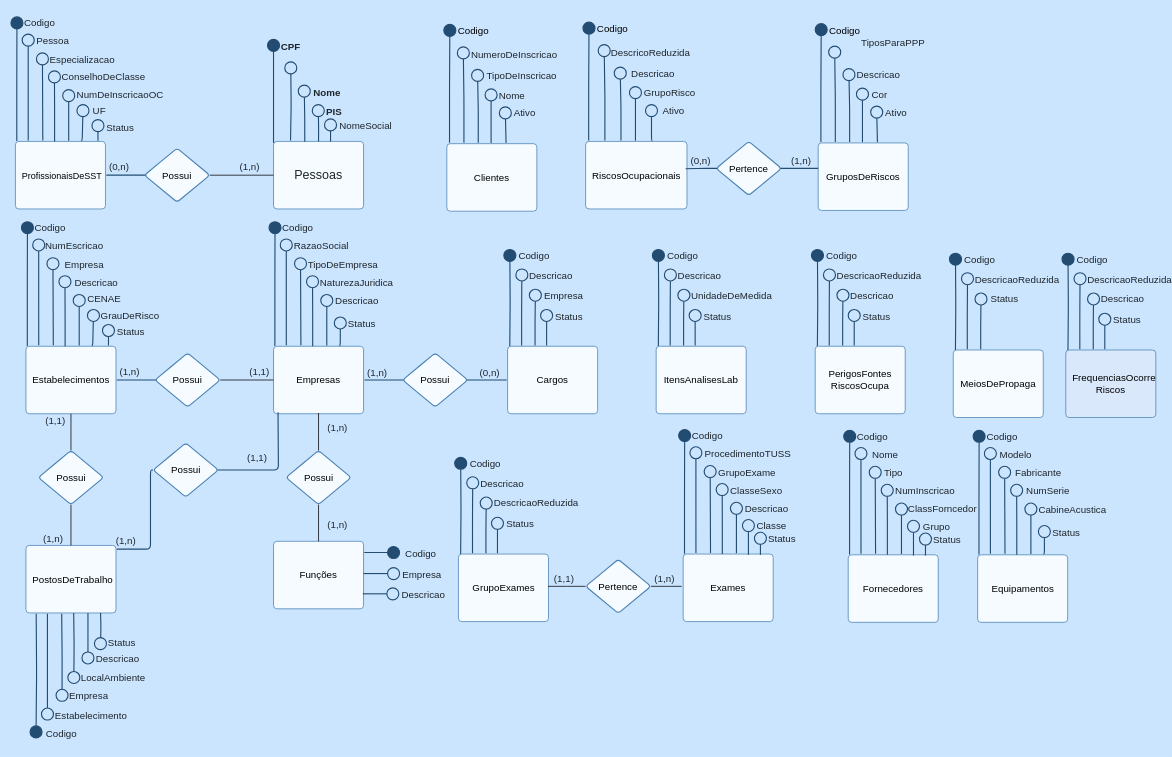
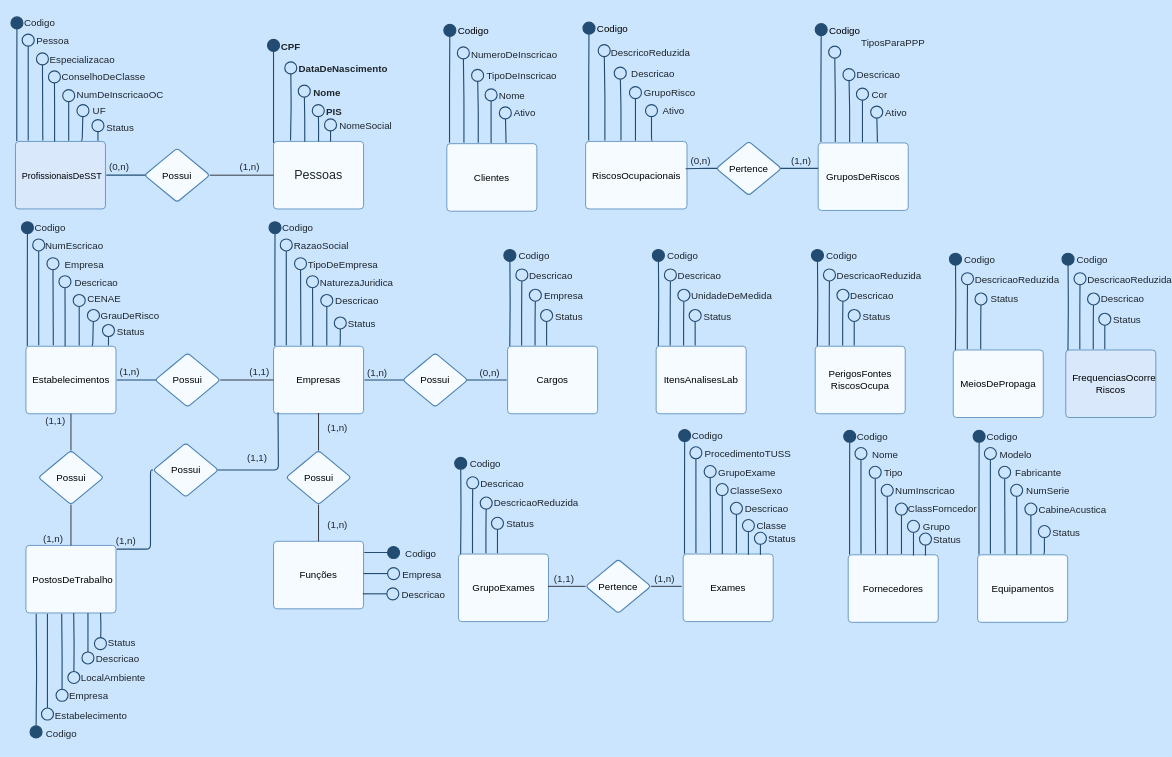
none -> (343, 68)
(60, 175) -> (60, 175)
